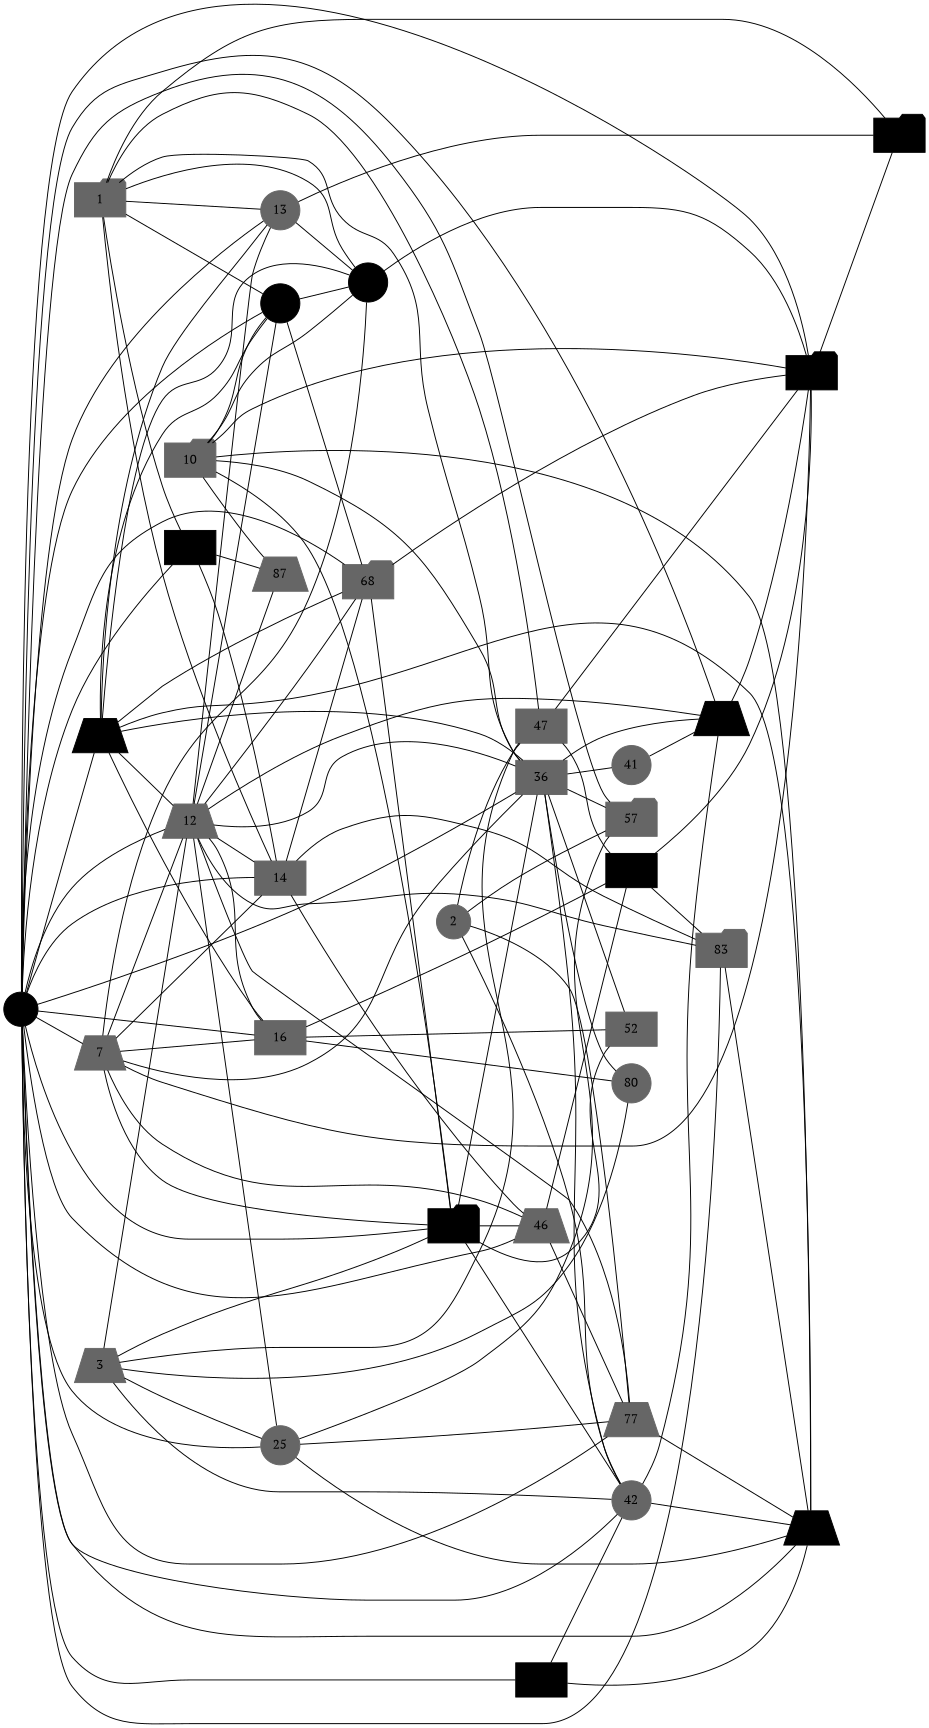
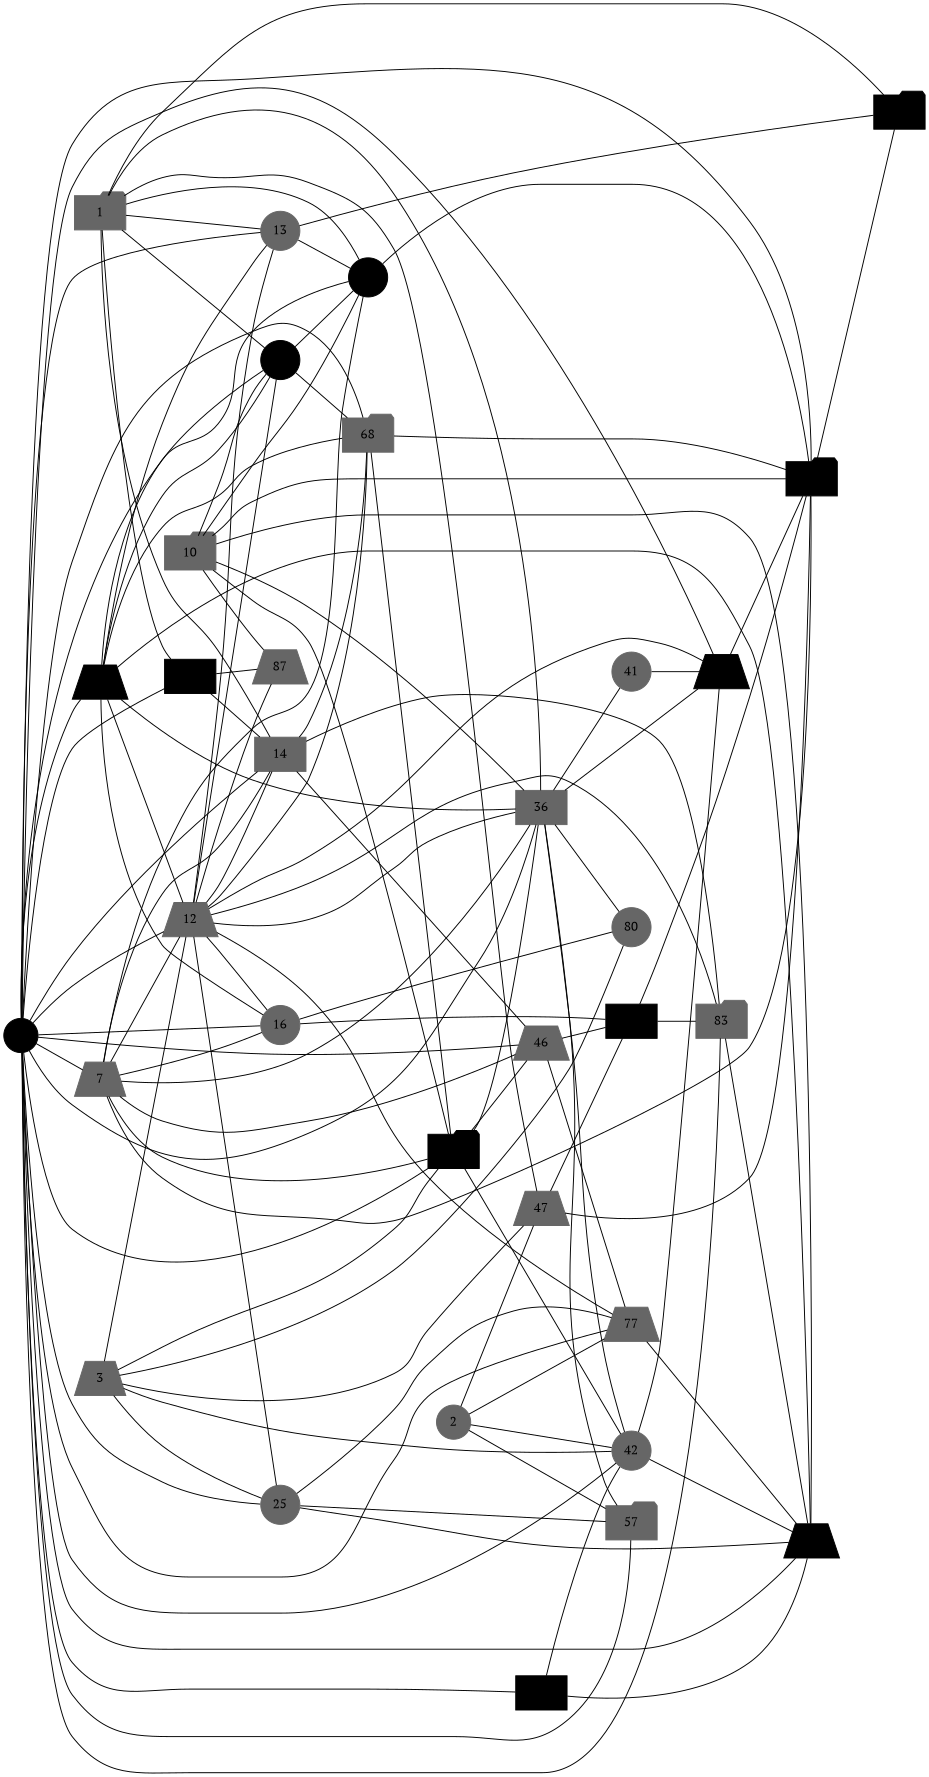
(541, 726) -> (541, 1208)
(631, 1029) -> none
(280, 1038) -> (280, 1025)
